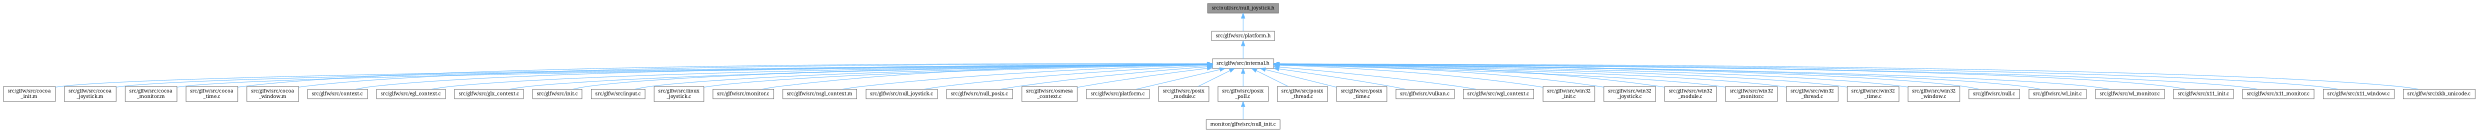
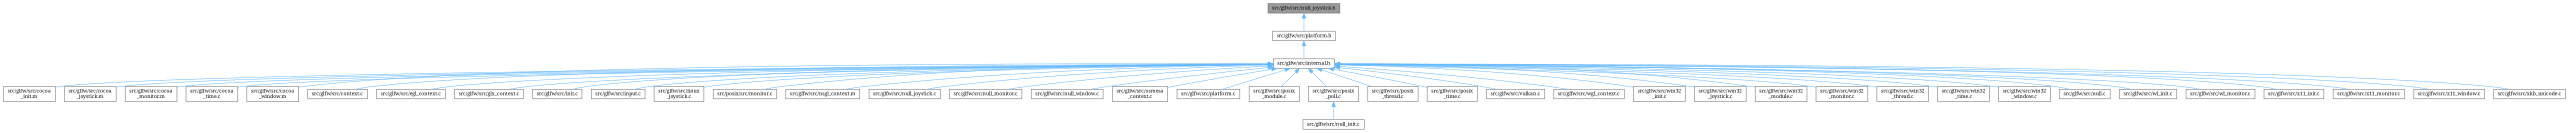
(1243, 8) -> (1304, 8)
(743, 94) -> (745, 94)
(980, 94) -> (986, 94)
none -> (1067, 94)
(1243, 124) -> (1334, 124)
